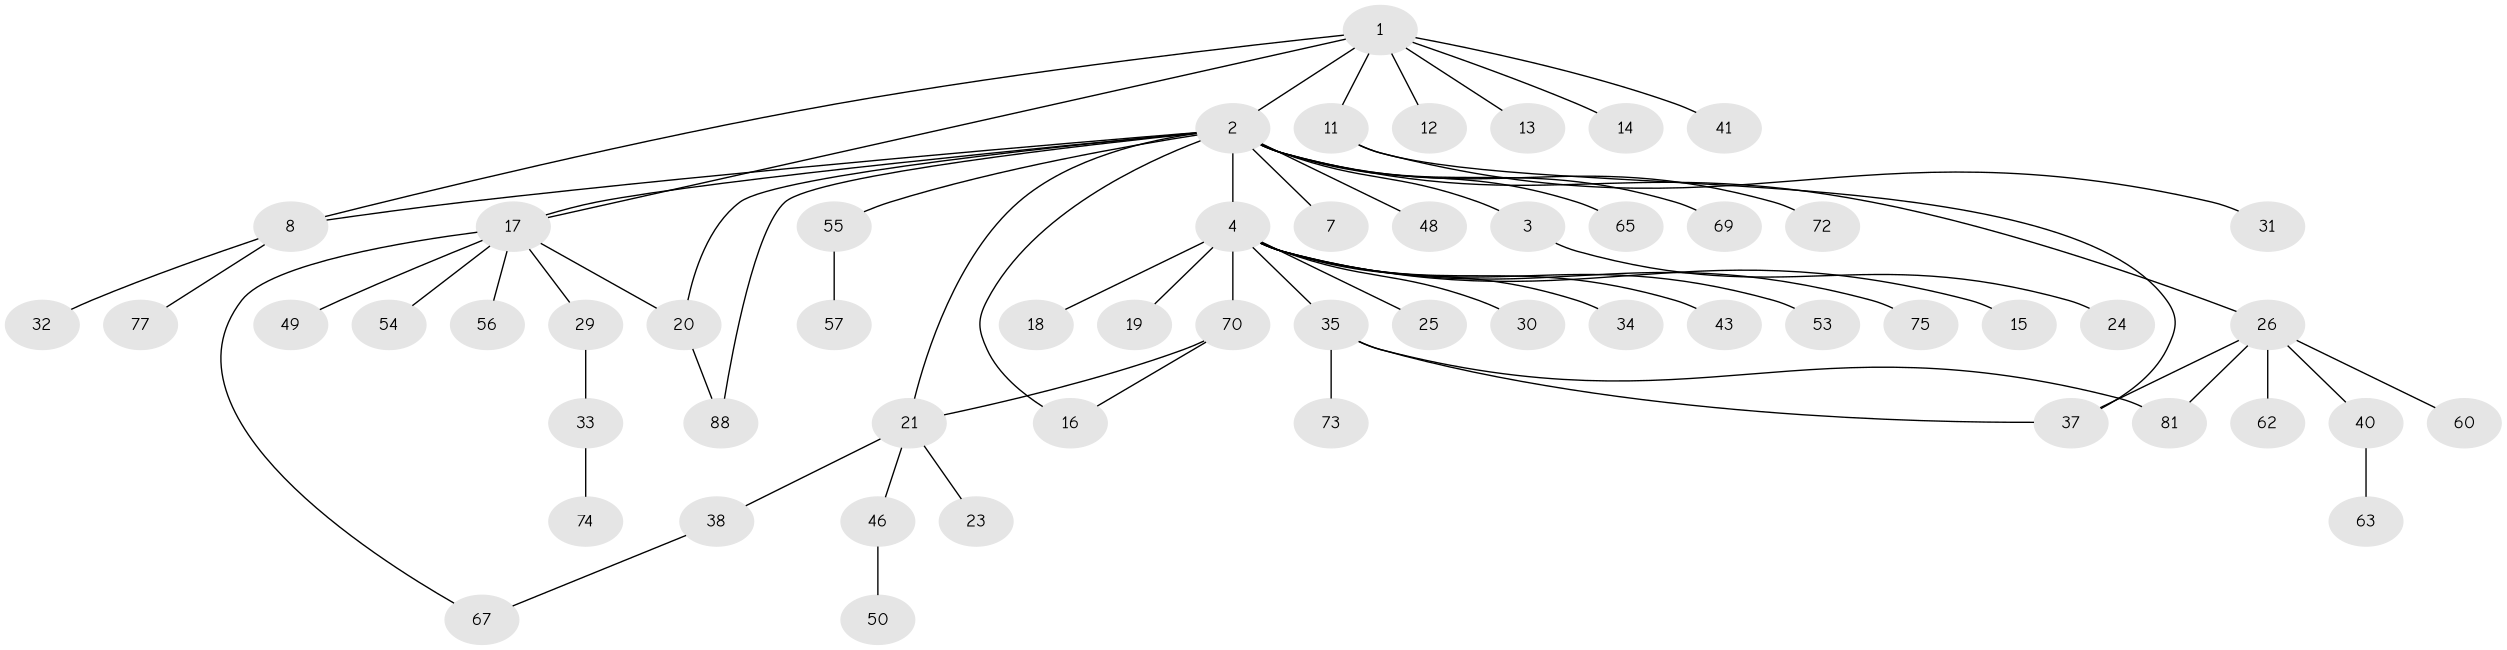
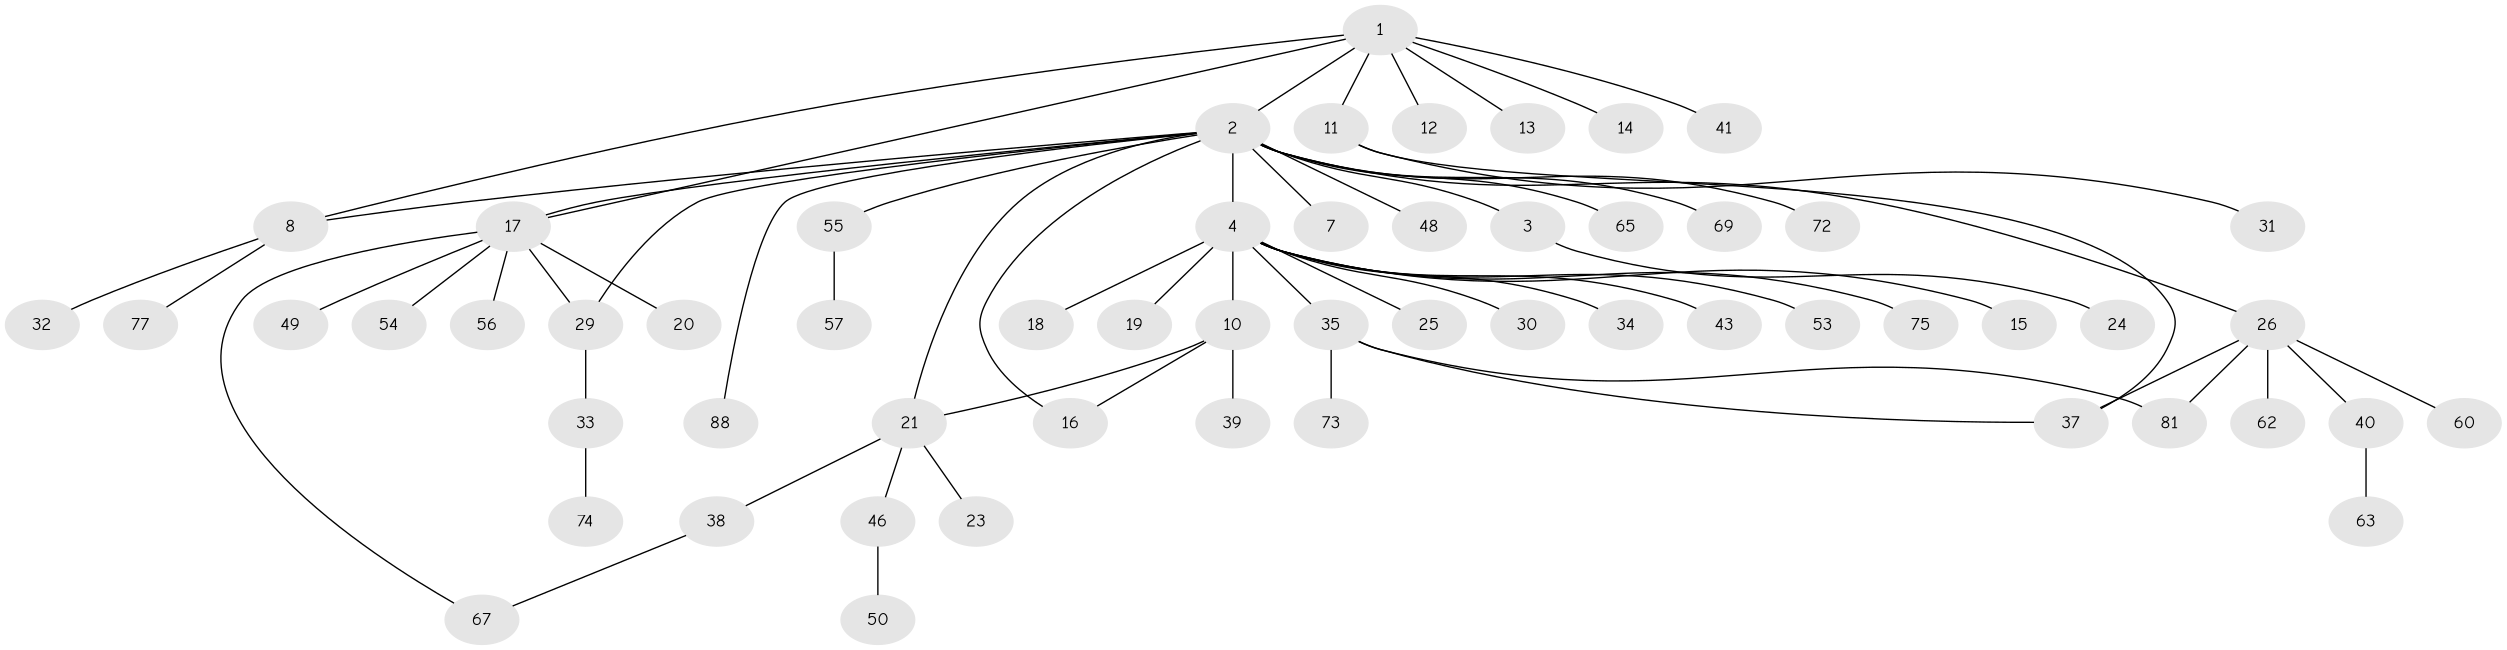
(811, 181) -> (748, 189)
(1233, 325) -> (1233, 325)
(702, 374) -> none
none -> (1233, 423)
